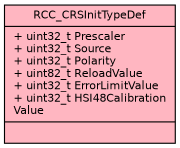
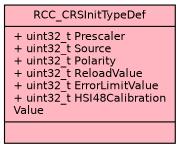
(78, 74) -> (78, 74)
